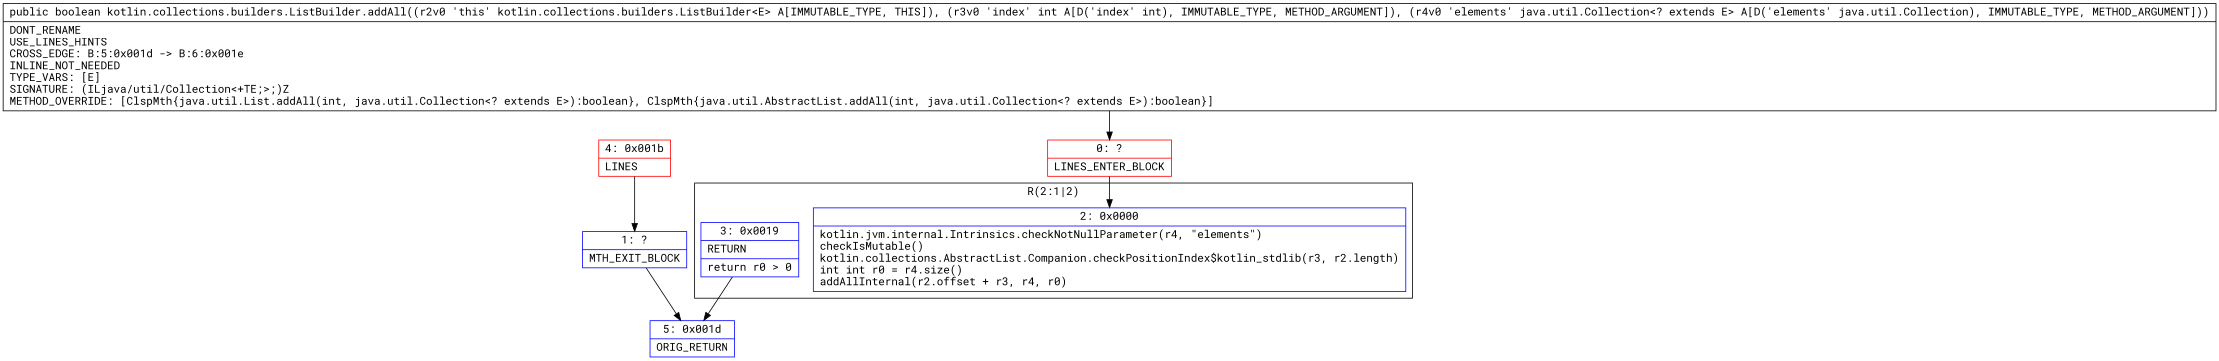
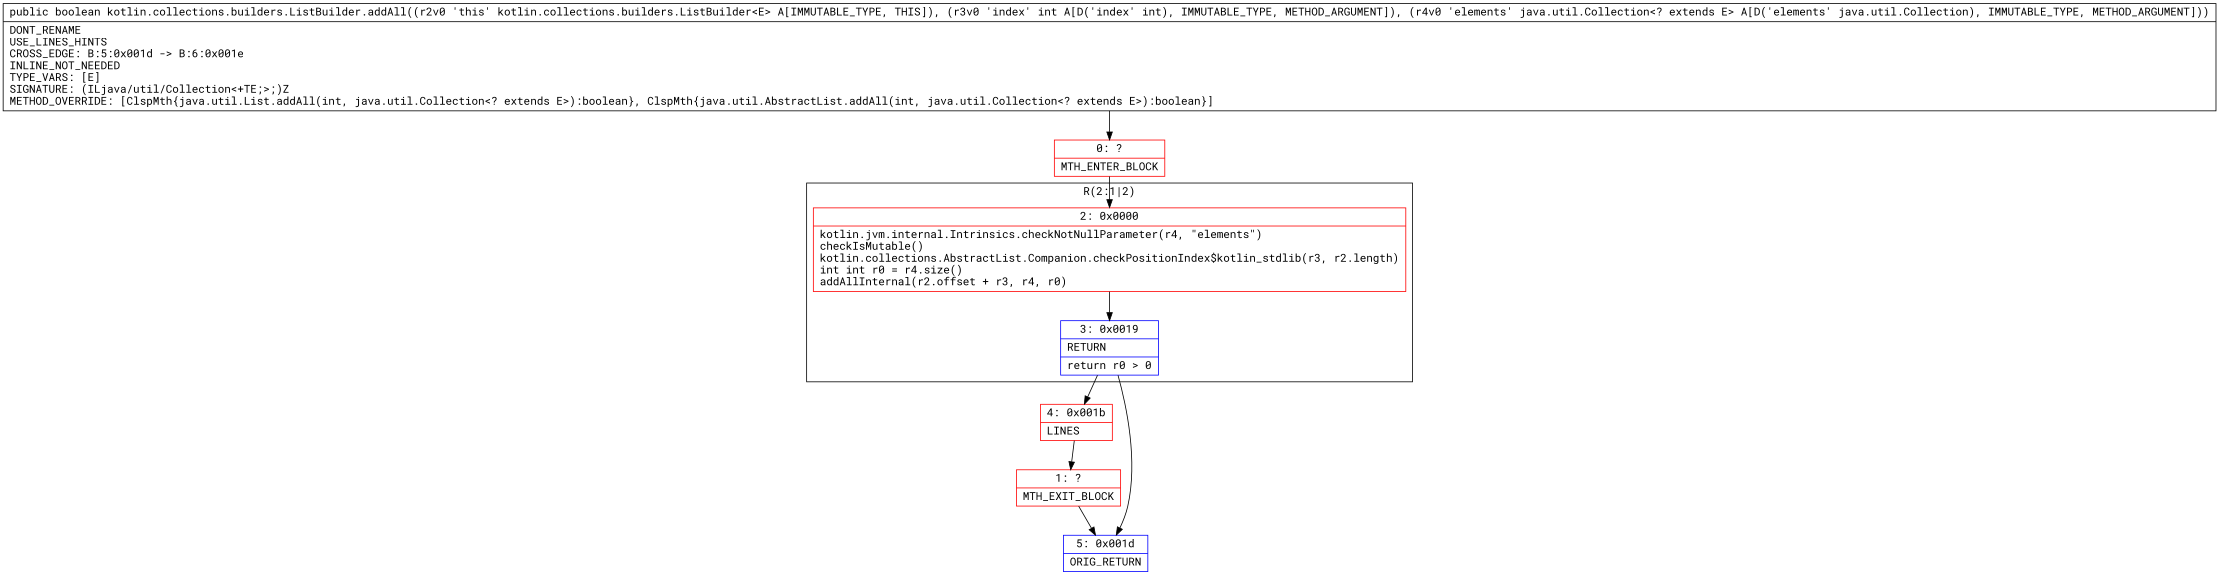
(1110, 167) -> (1110, 167)
(635, 250) -> (1069, 488)
(1110, 250) -> (1110, 250)
none -> (1110, 302)
none -> (1092, 387)
